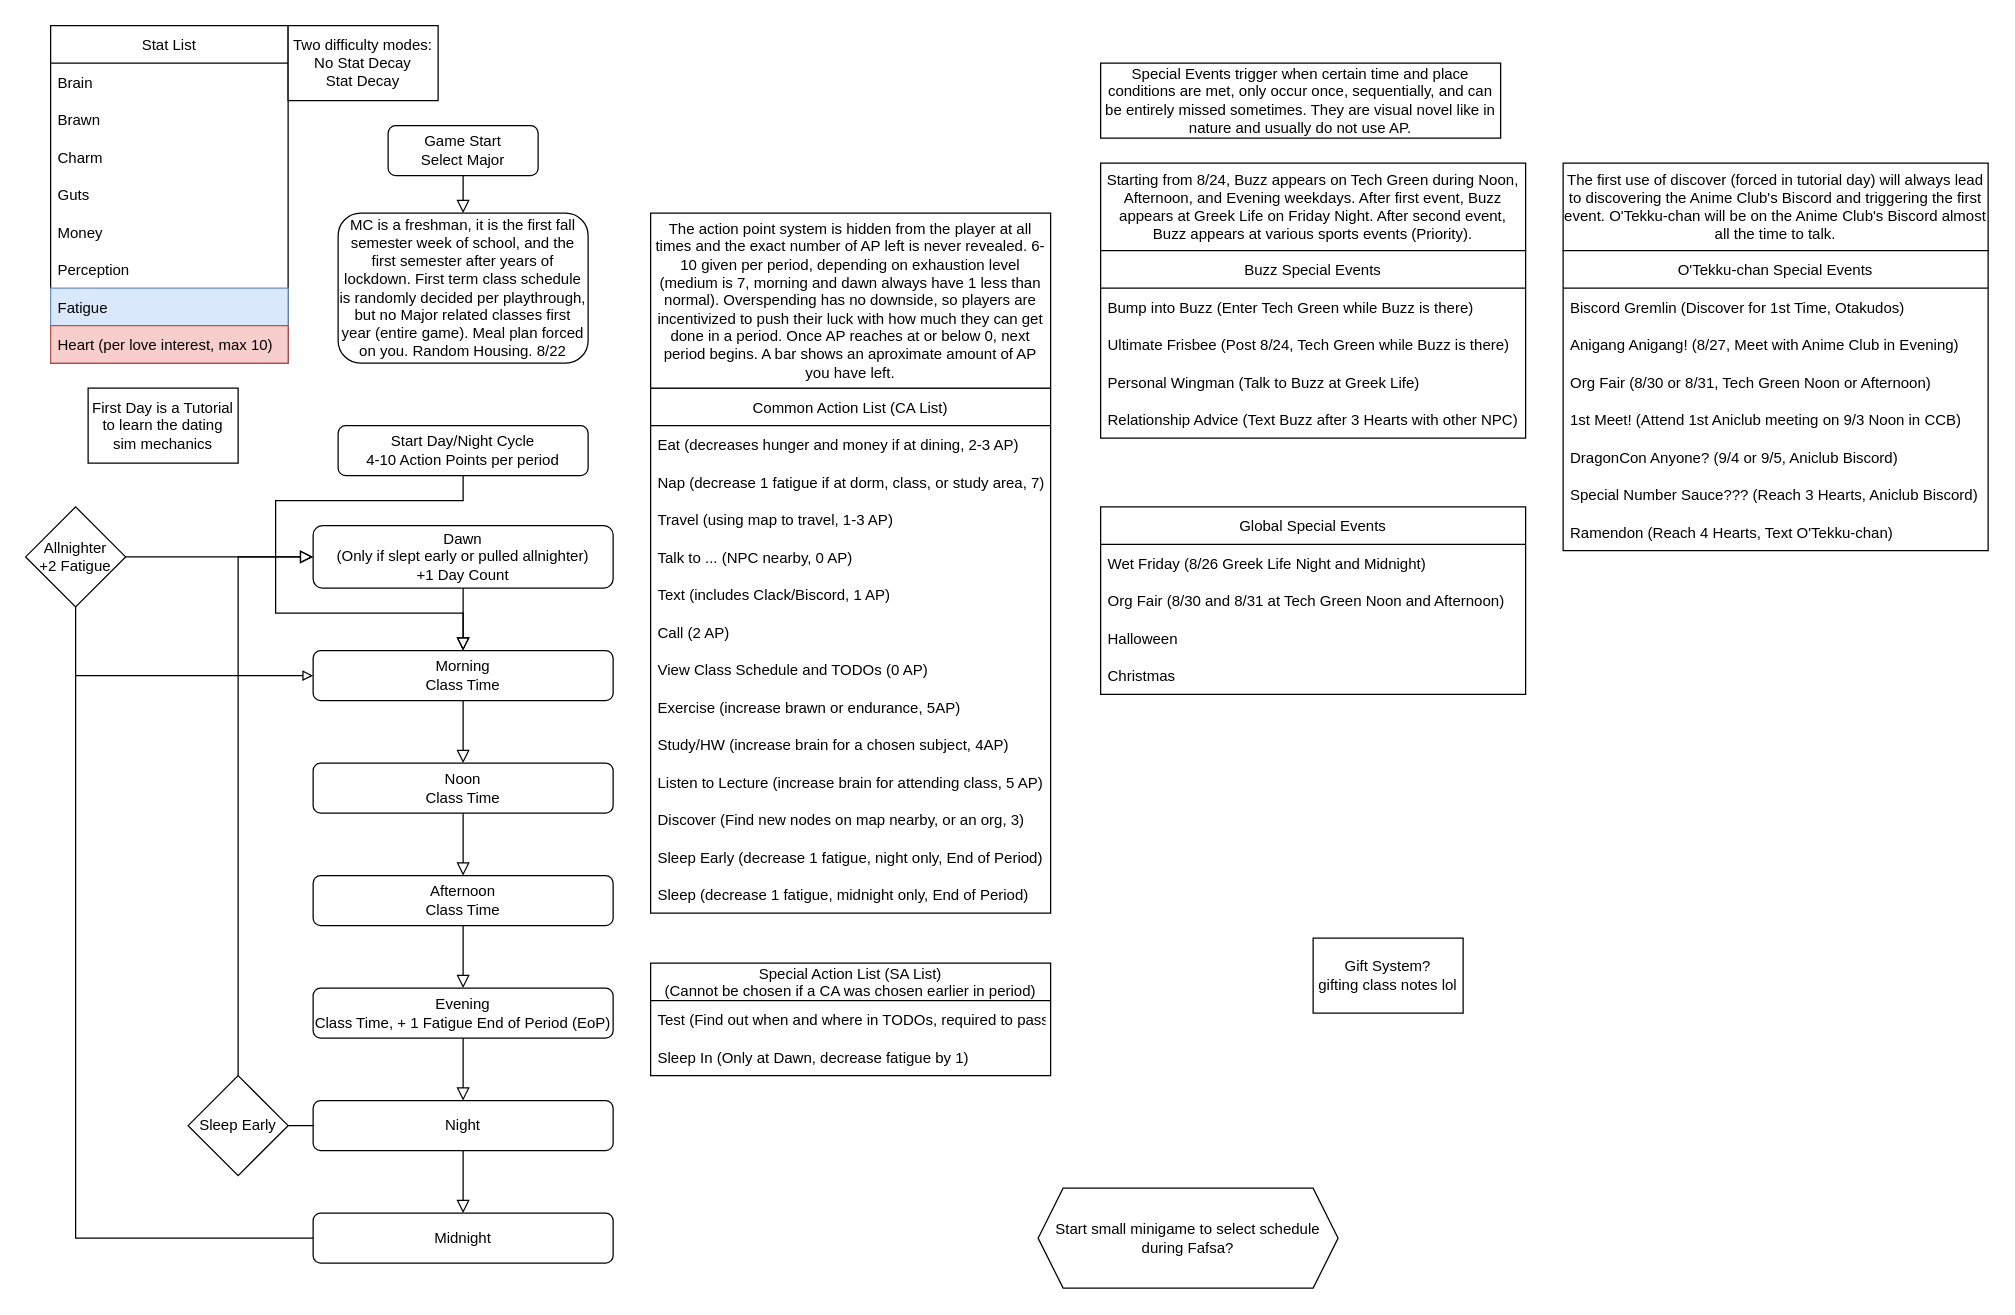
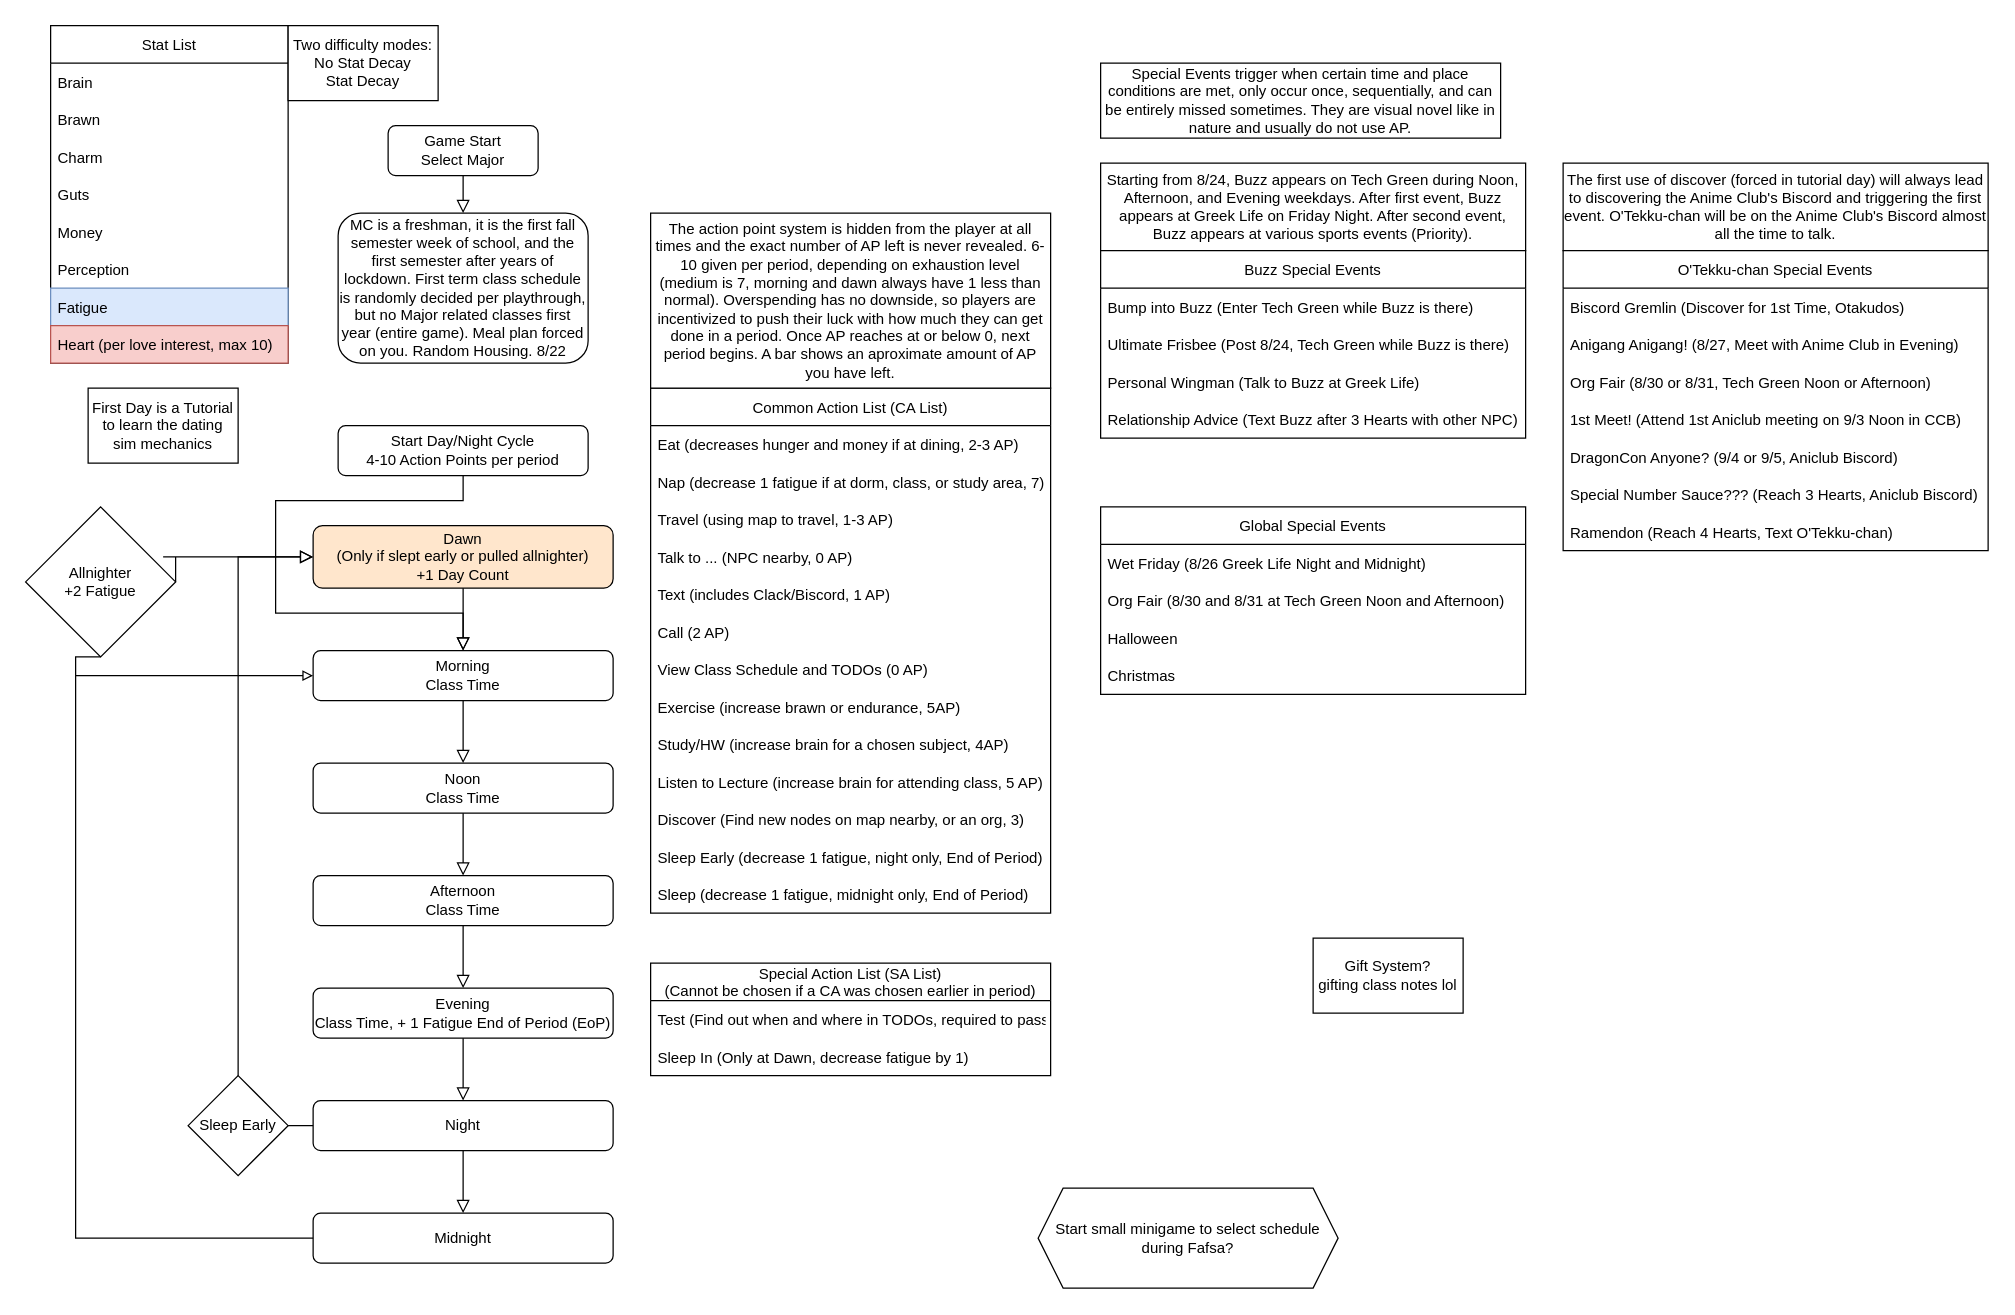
(76, 557) -> (101, 582)
(463, 557) -> (463, 557)
